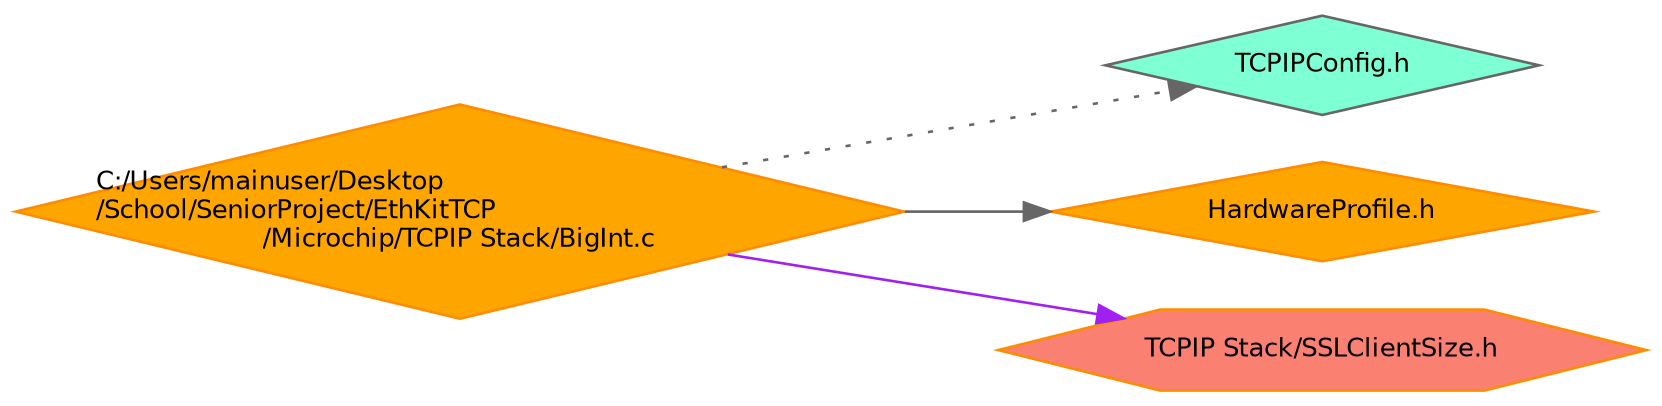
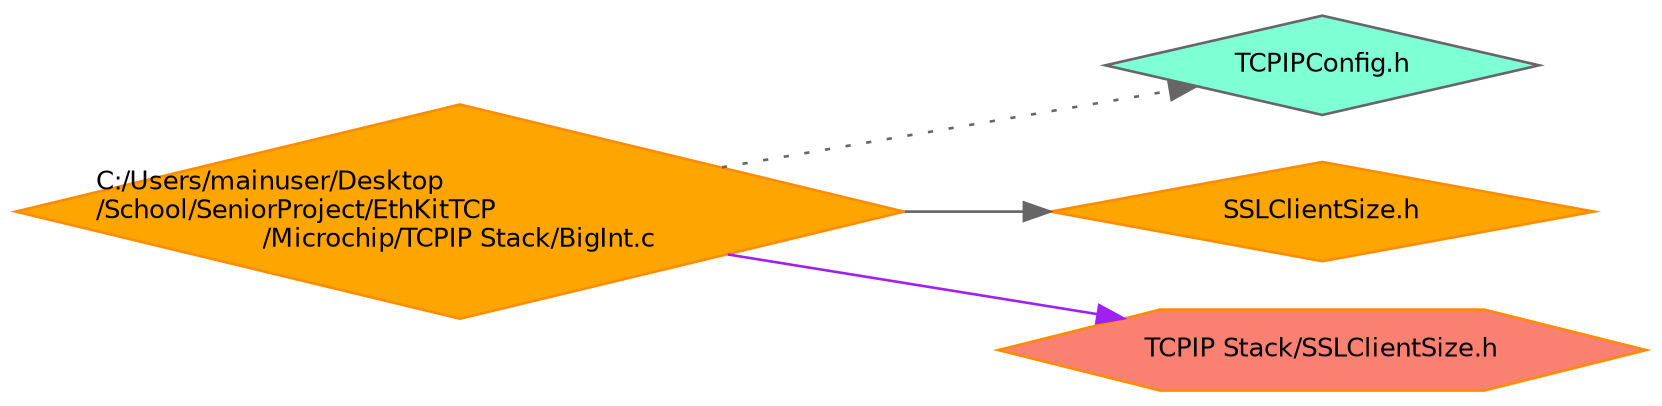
(1322, 212) -> (1322, 212)
